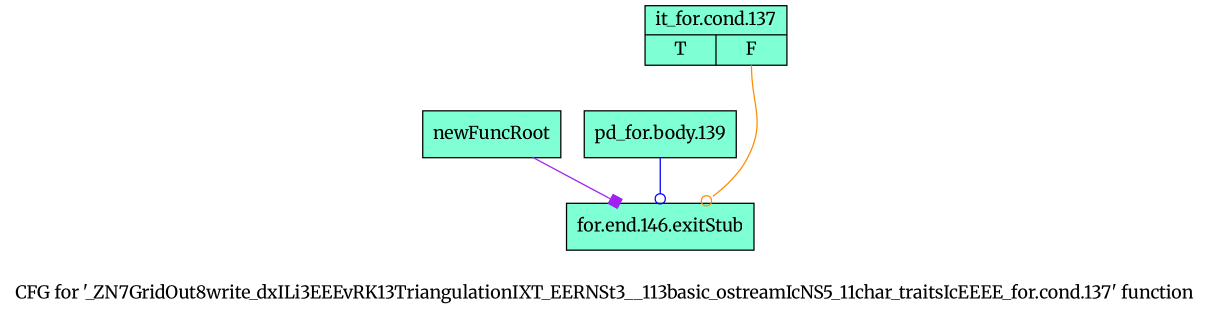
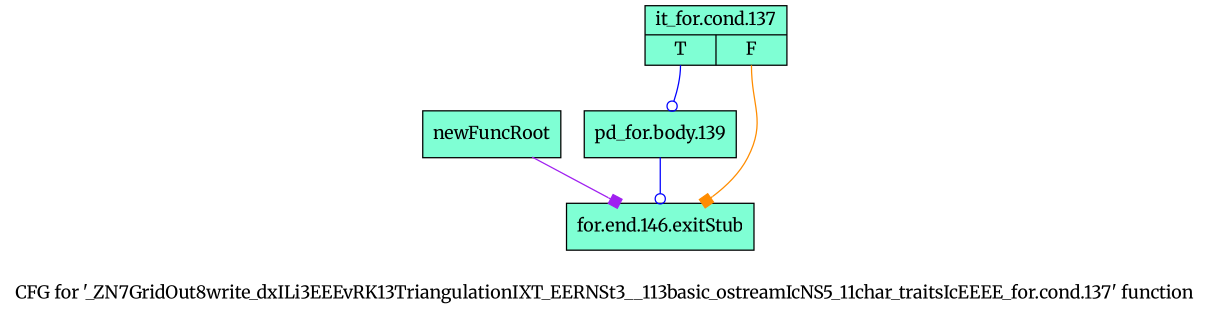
none -> (679, 83)
(755, 138) -> (755, 138)
